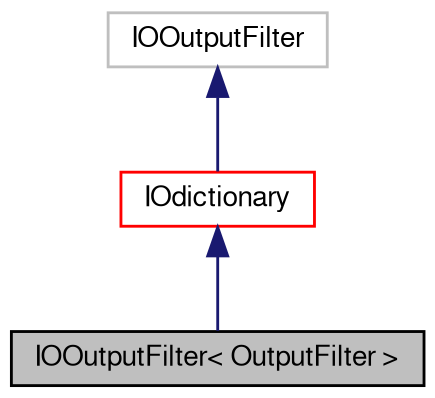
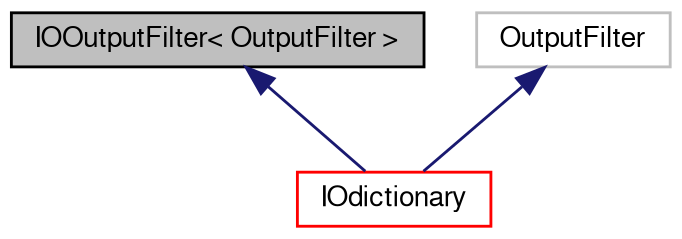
(218, 40) -> (573, 40)
(218, 294) -> (317, 129)
